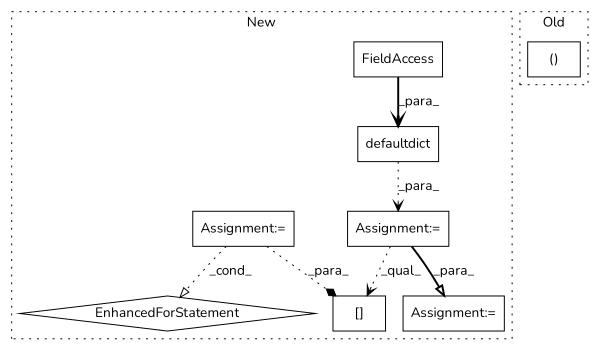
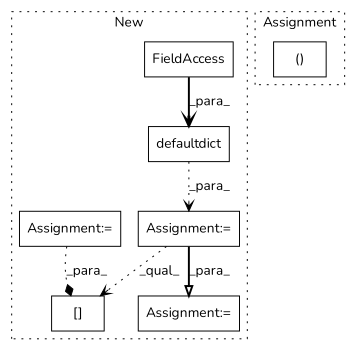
(554, 23) -> (300, 23)
(167, 314) -> none
